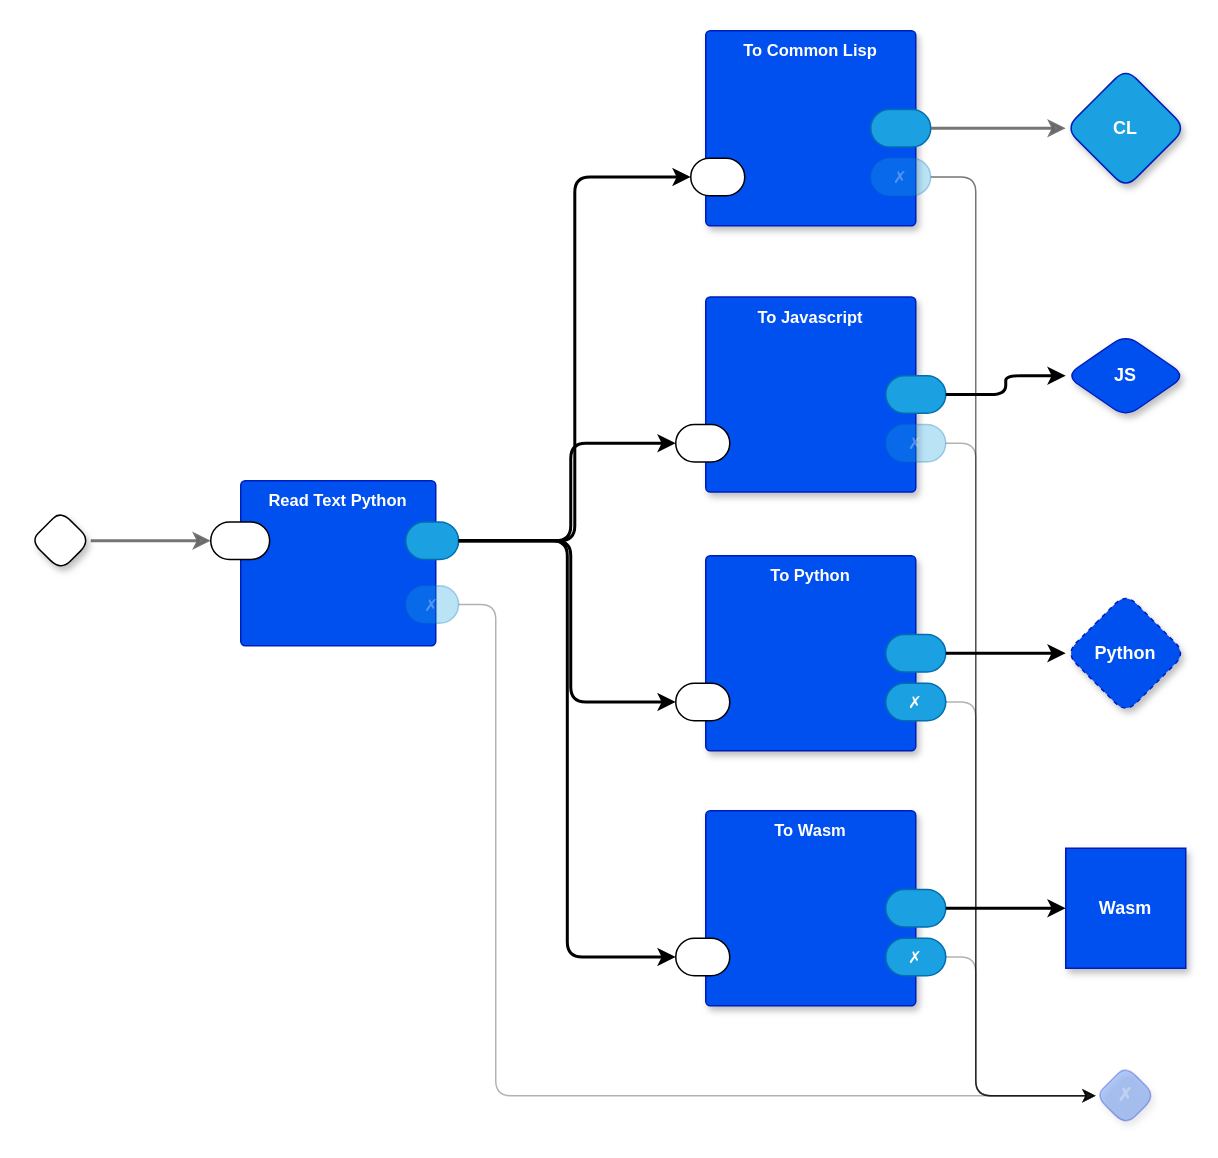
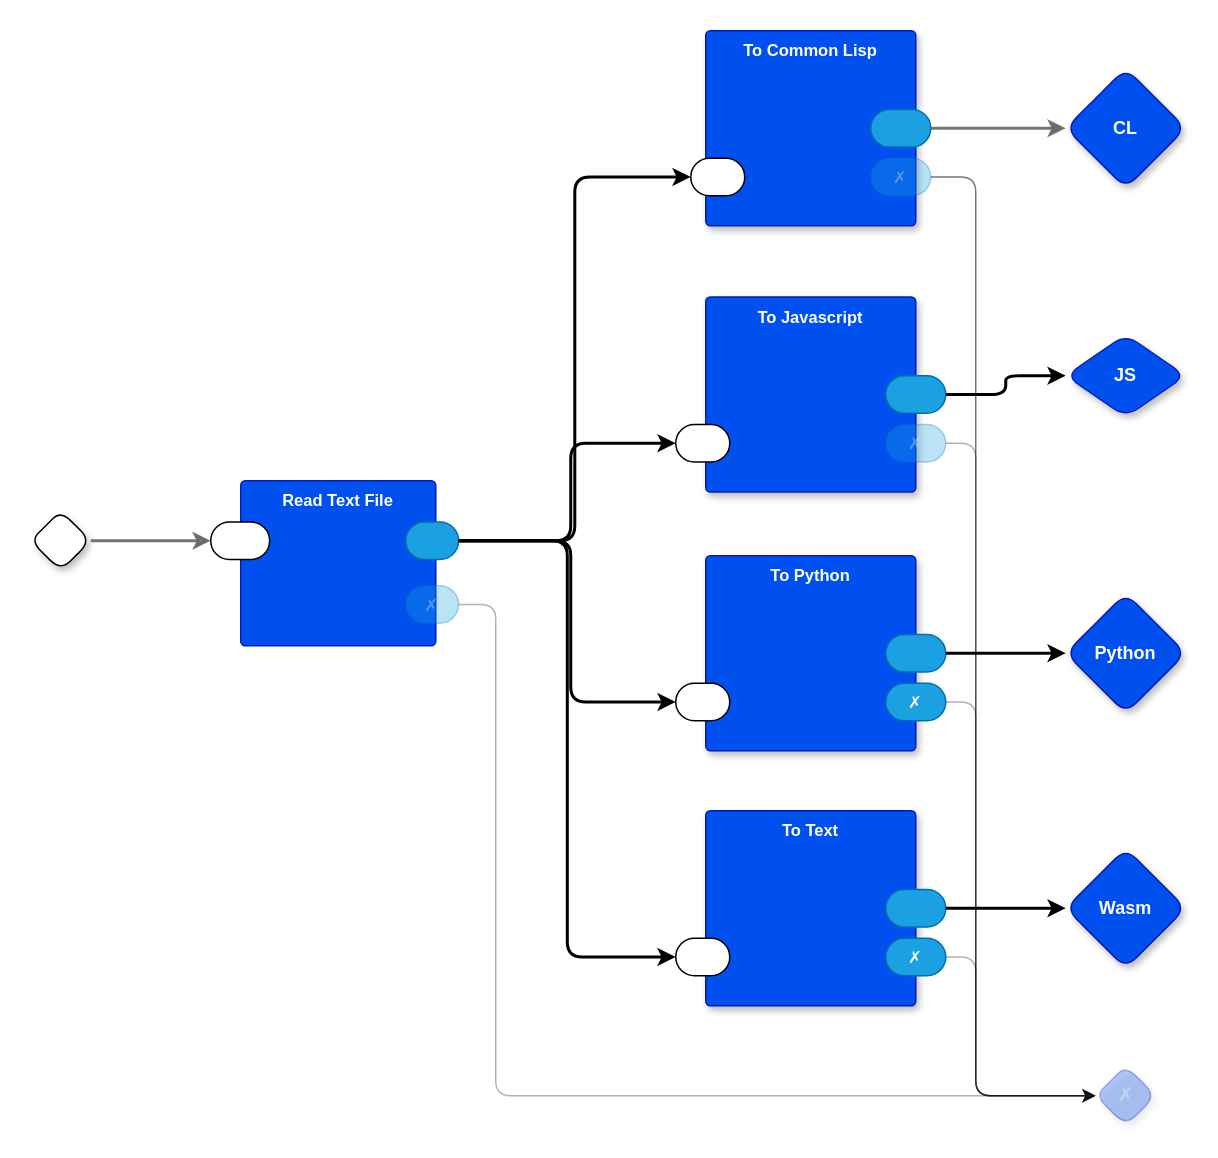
(1126, 128) -> (1126, 128)
(338, 501) -> (338, 501)
(1126, 653) -> (1126, 653)
(811, 831) -> (811, 831)
(1126, 908) -> (1126, 908)
